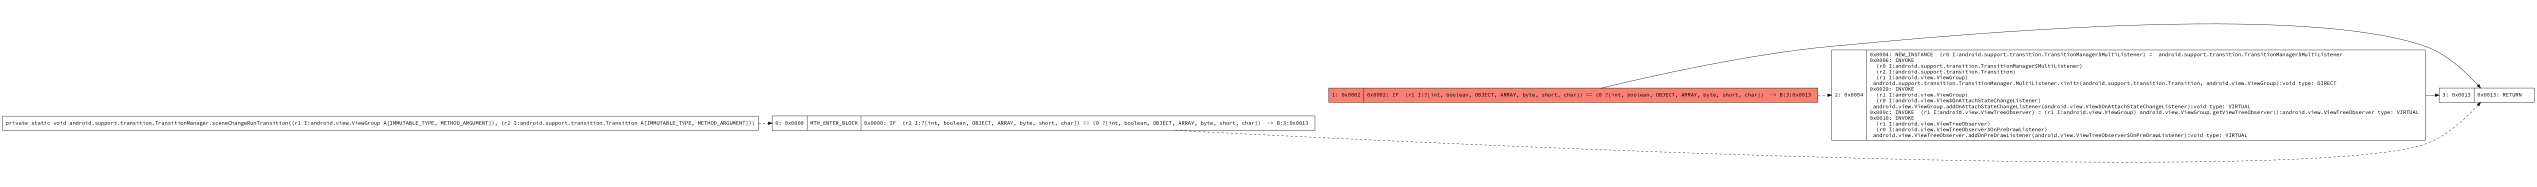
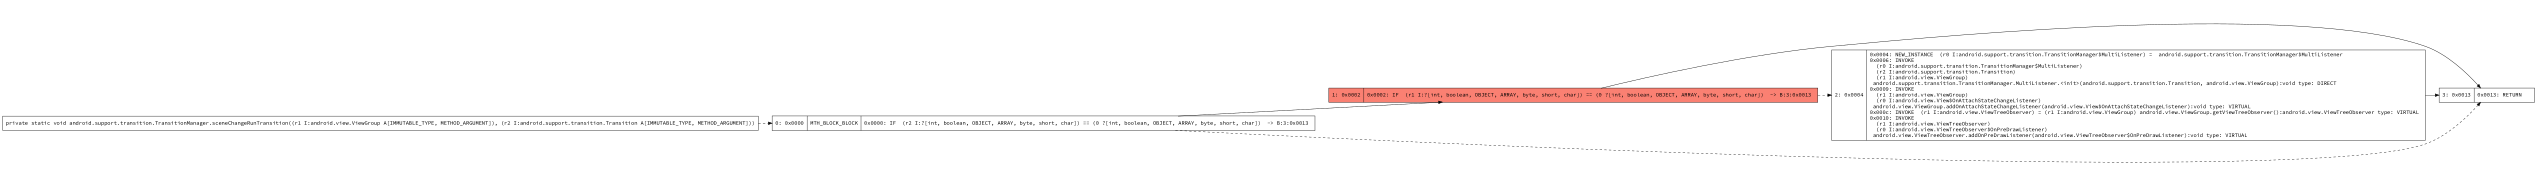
(1895, 89) -> (1895, 89)
none -> (1308, 109)
(834, 123) -> (834, 123)
